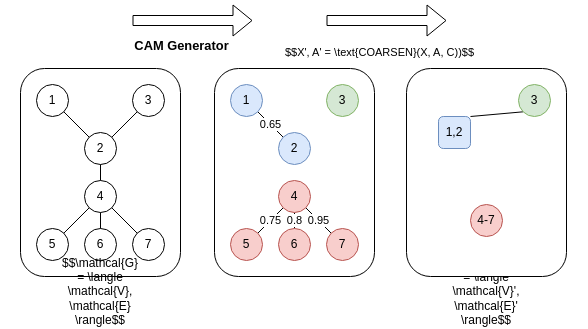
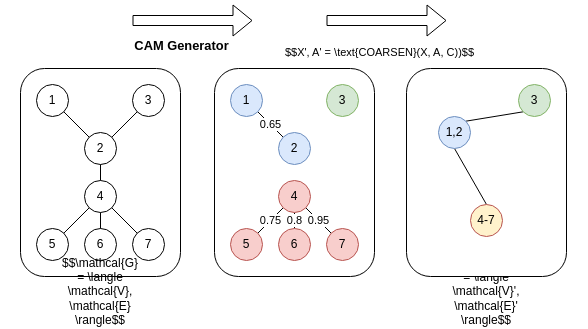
(455, 133) -> (455, 133)
none -> (471, 177)
(487, 221) -> (487, 221)
